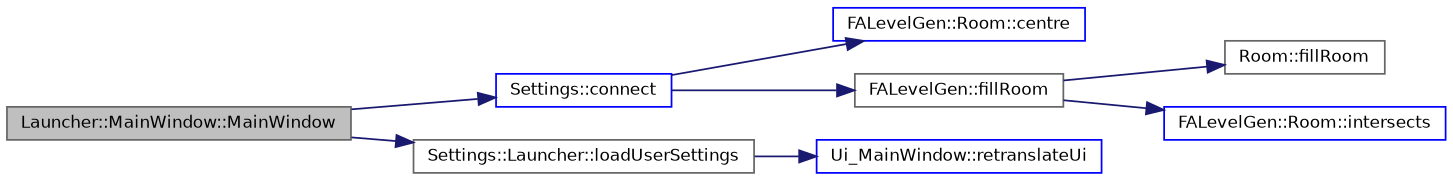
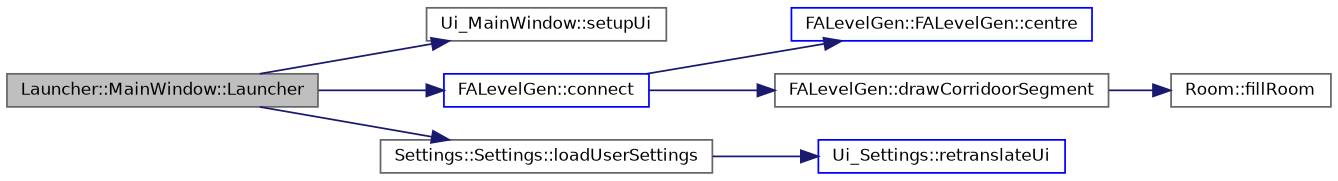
none -> (546, 24)
(959, 24) -> (942, 24)
(584, 90) -> (546, 90)
(959, 90) -> (942, 90)
(179, 123) -> (162, 90)
(1305, 123) -> none
(584, 156) -> (546, 156)
(959, 156) -> (942, 156)
